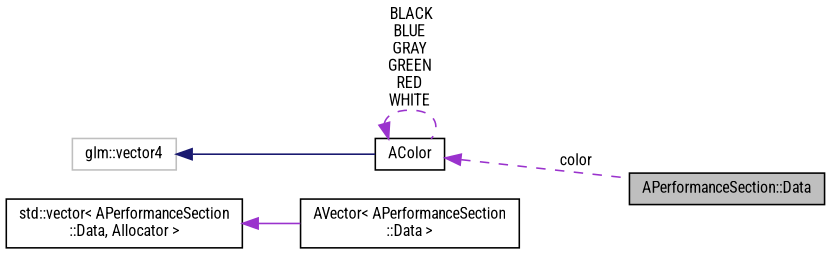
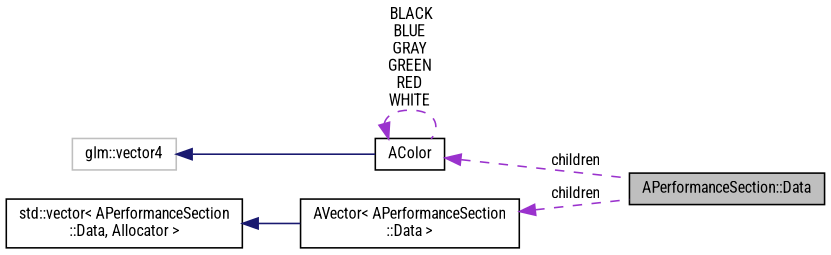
(574, 161) -> (574, 161)
none -> (582, 205)
(279, 223) -> (279, 223)
